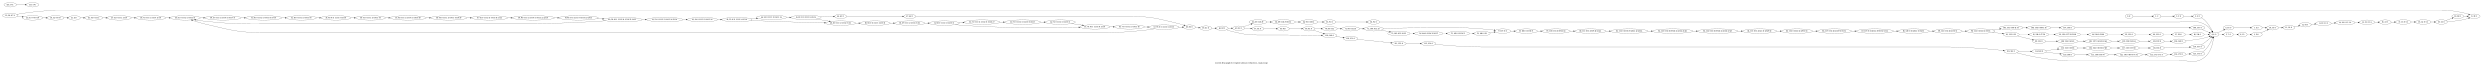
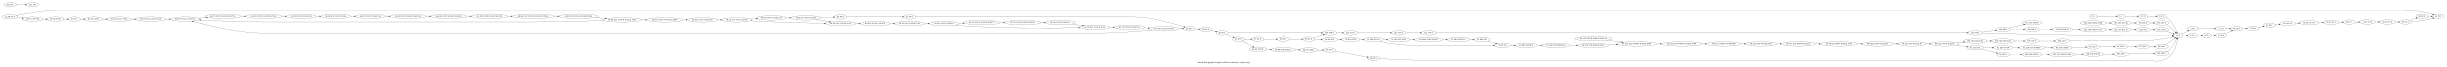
(1608, 31) -> (1612, 45)
(2081, 48) -> none
